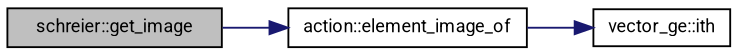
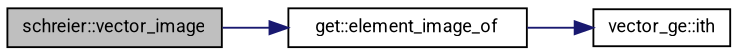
(115, 28) -> (115, 28)
(408, 28) -> (408, 28)
